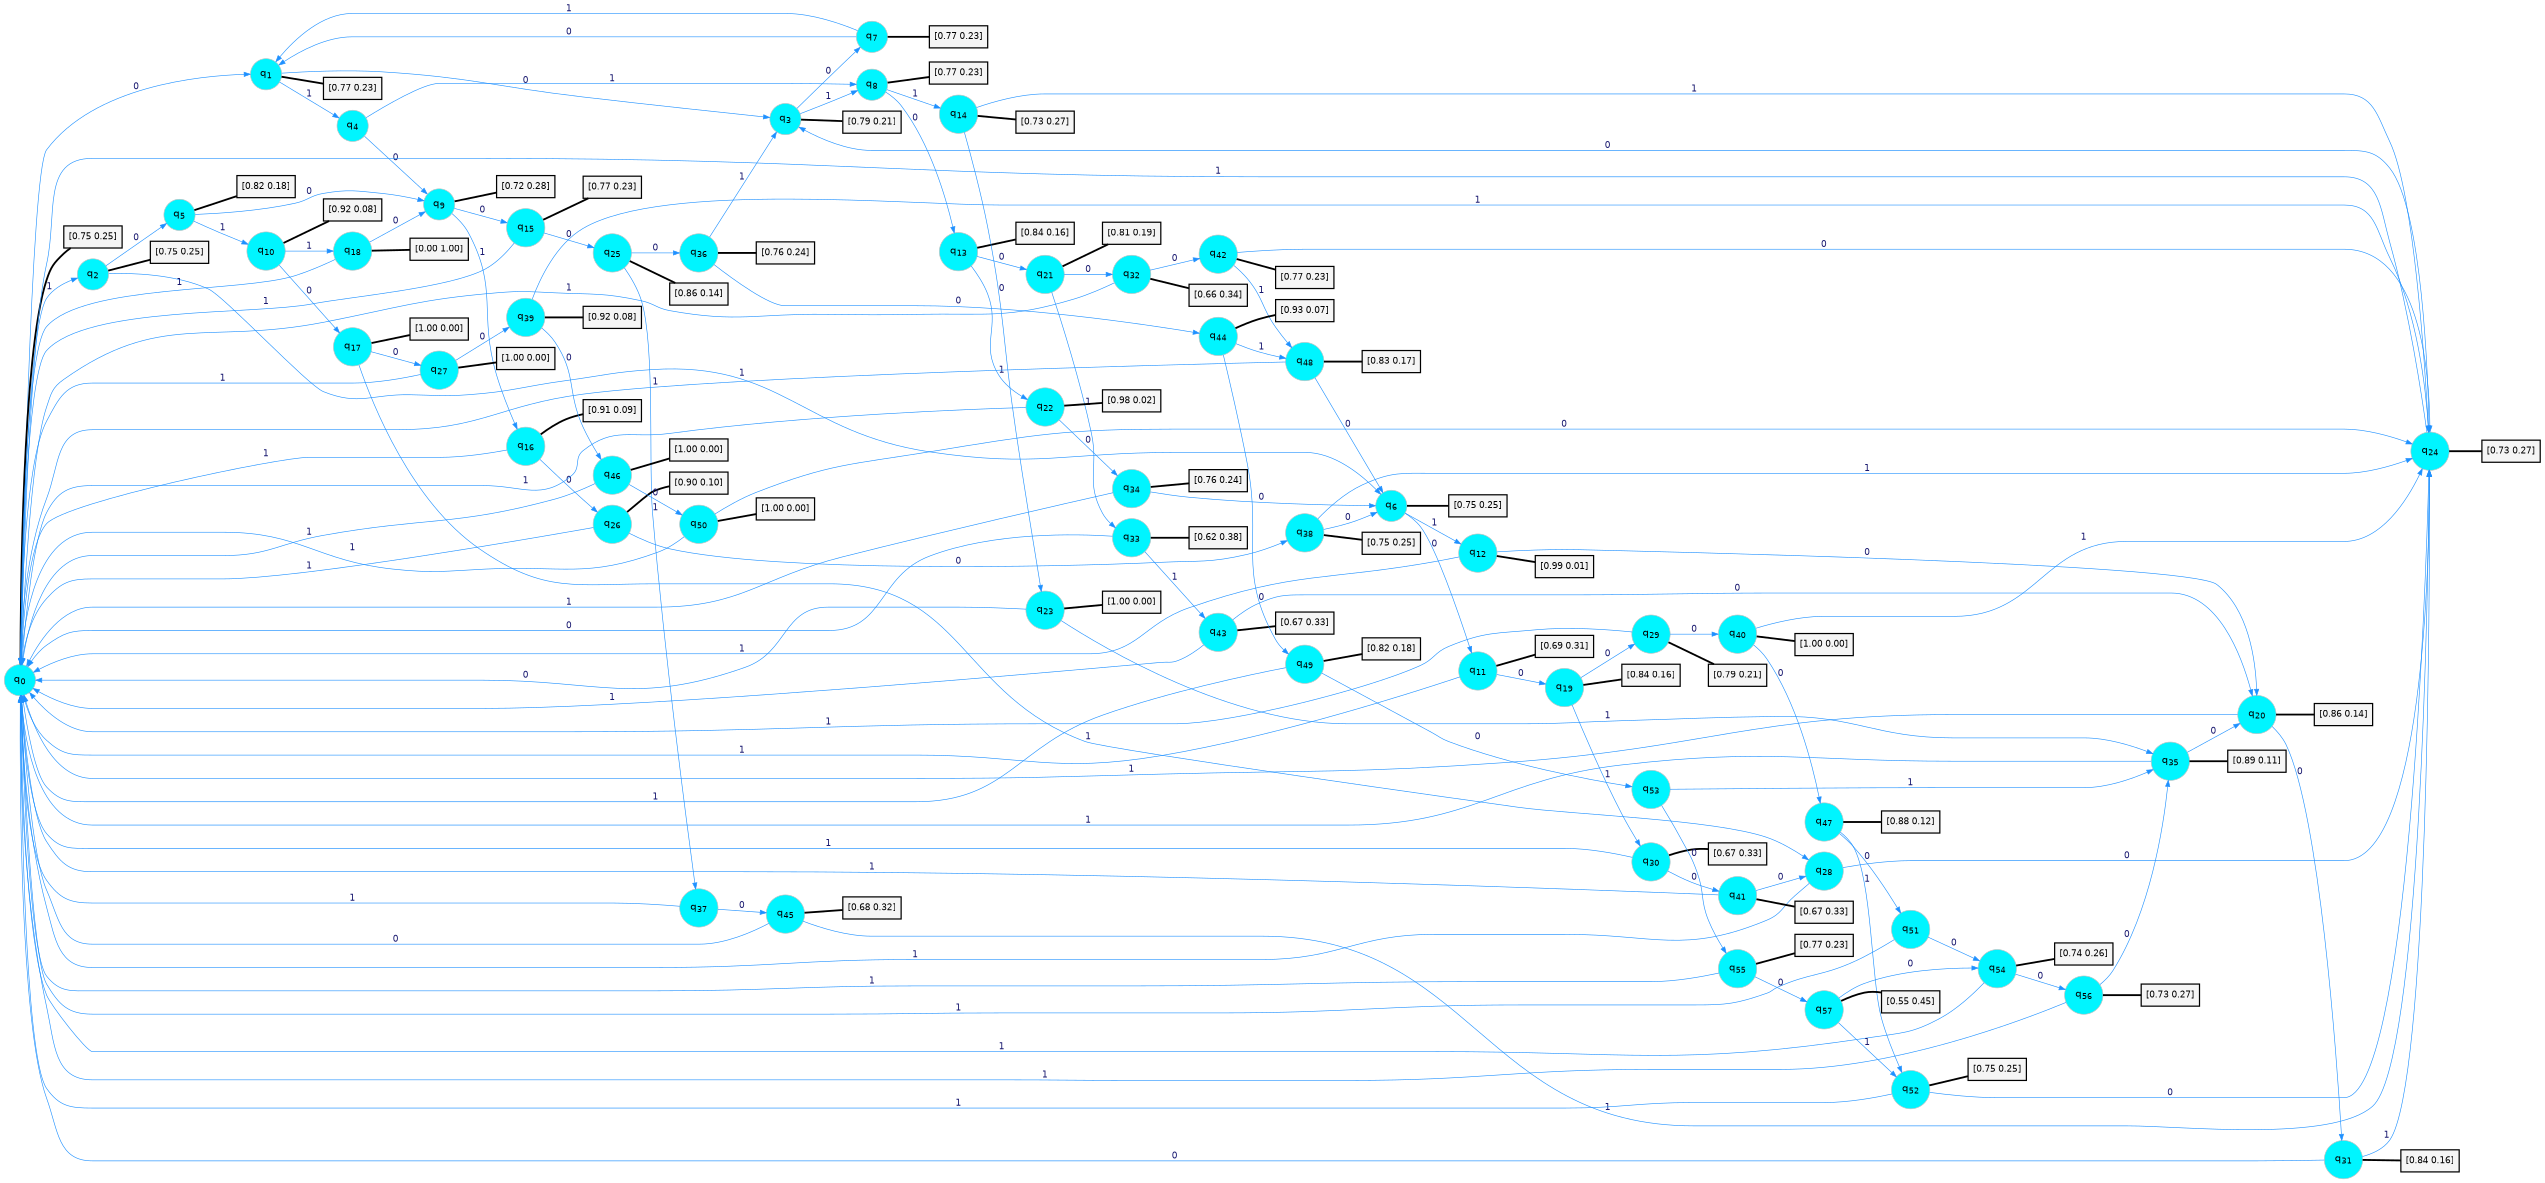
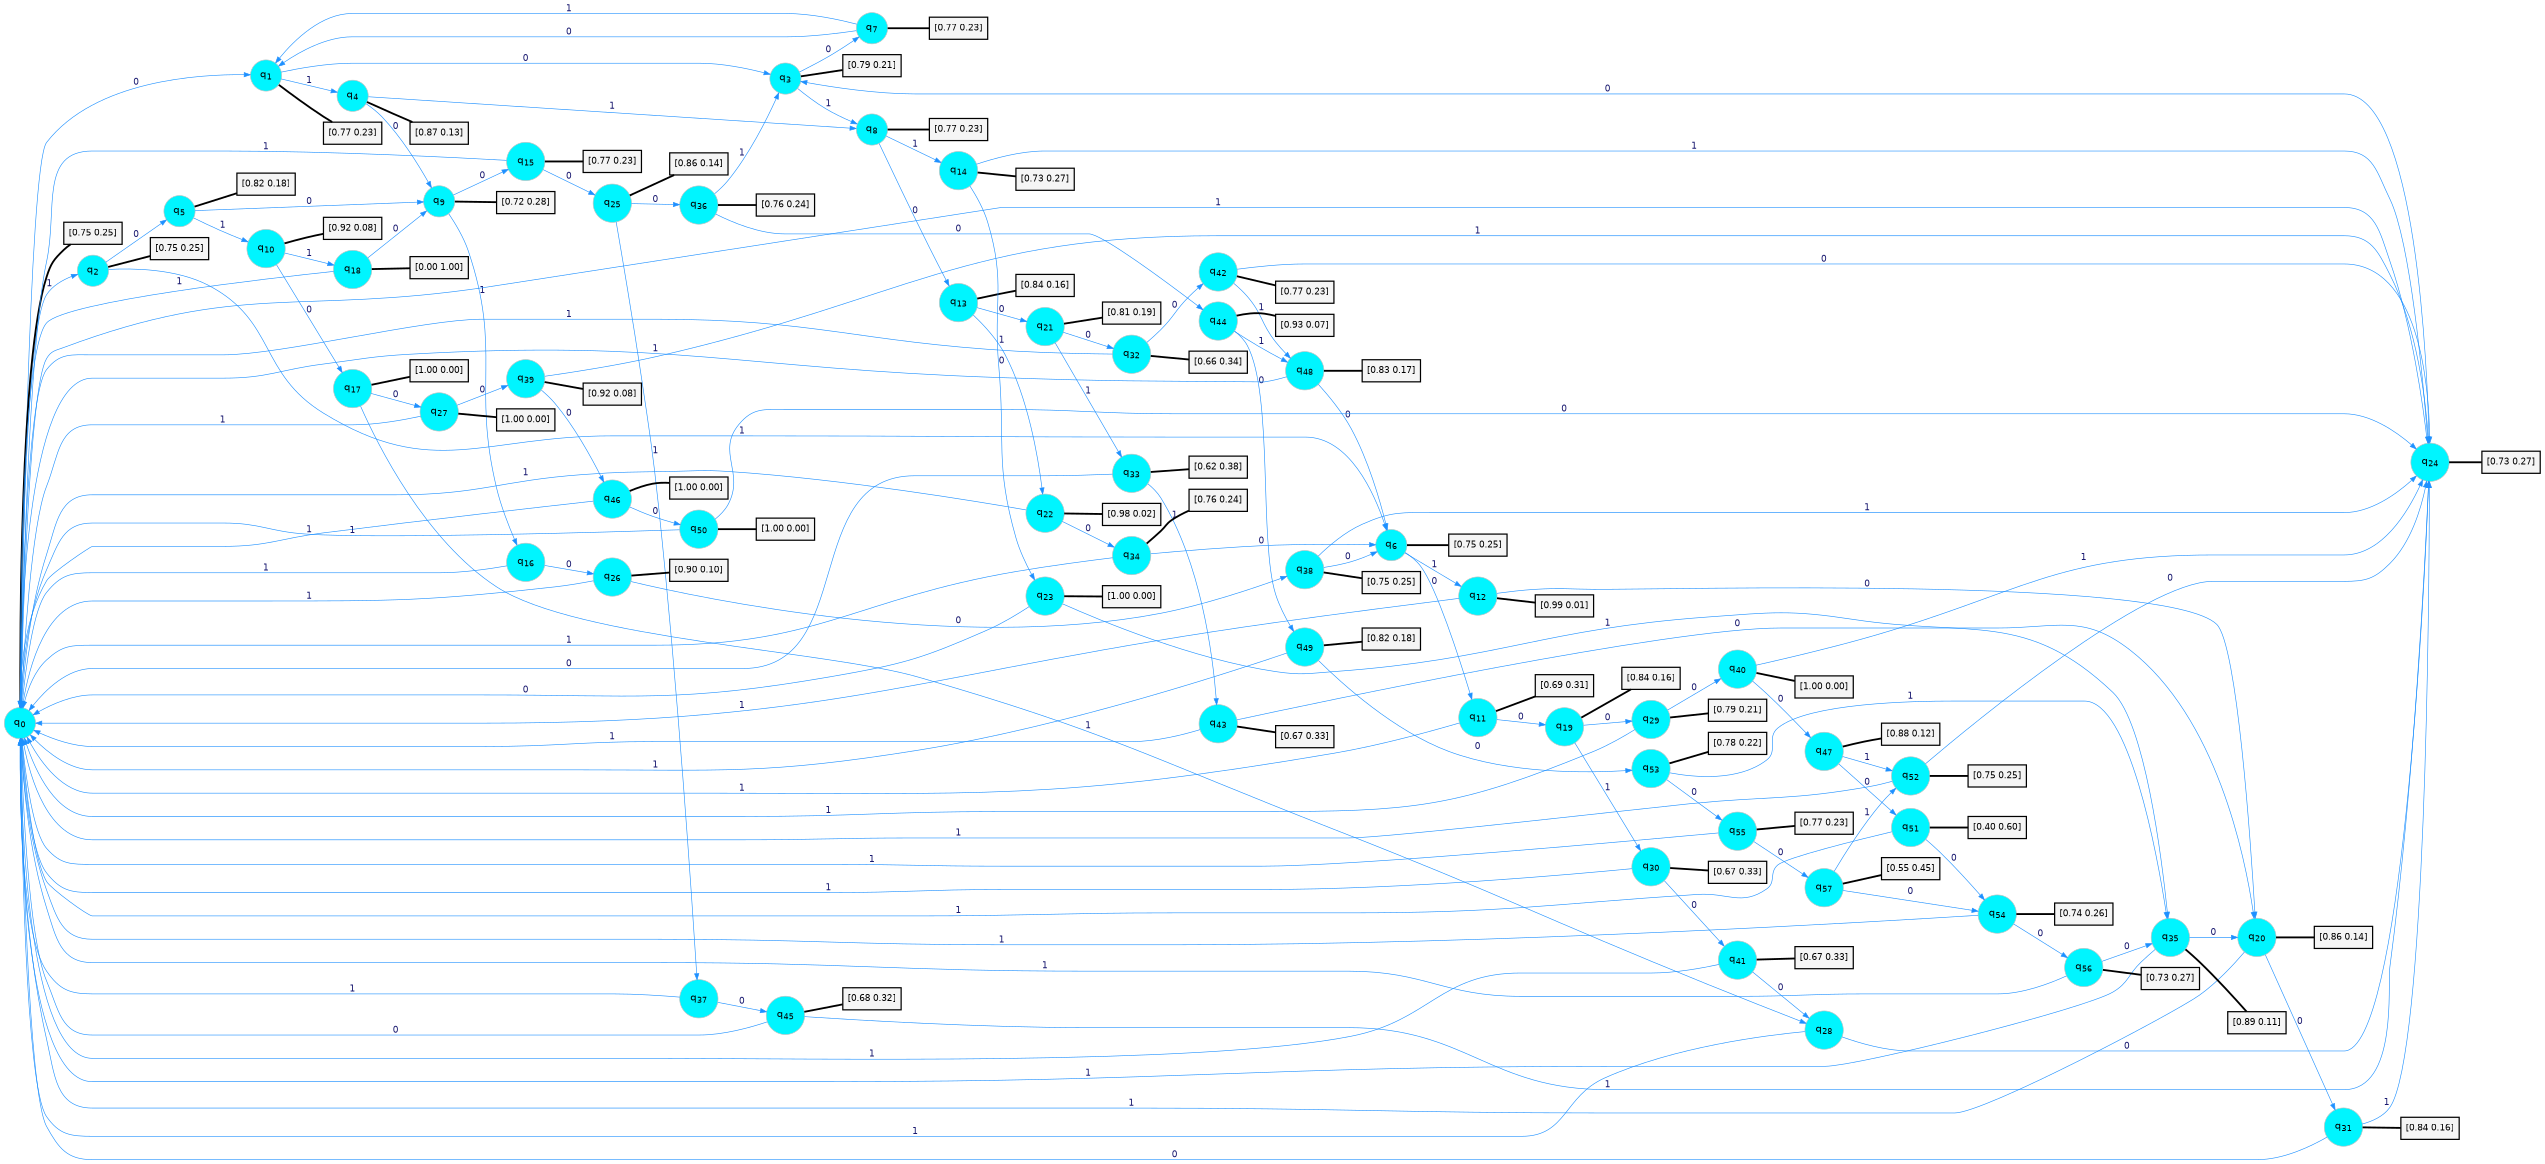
none -> (439, 133)
(612, 411) -> none
none -> (1738, 743)
none -> (1997, 828)
